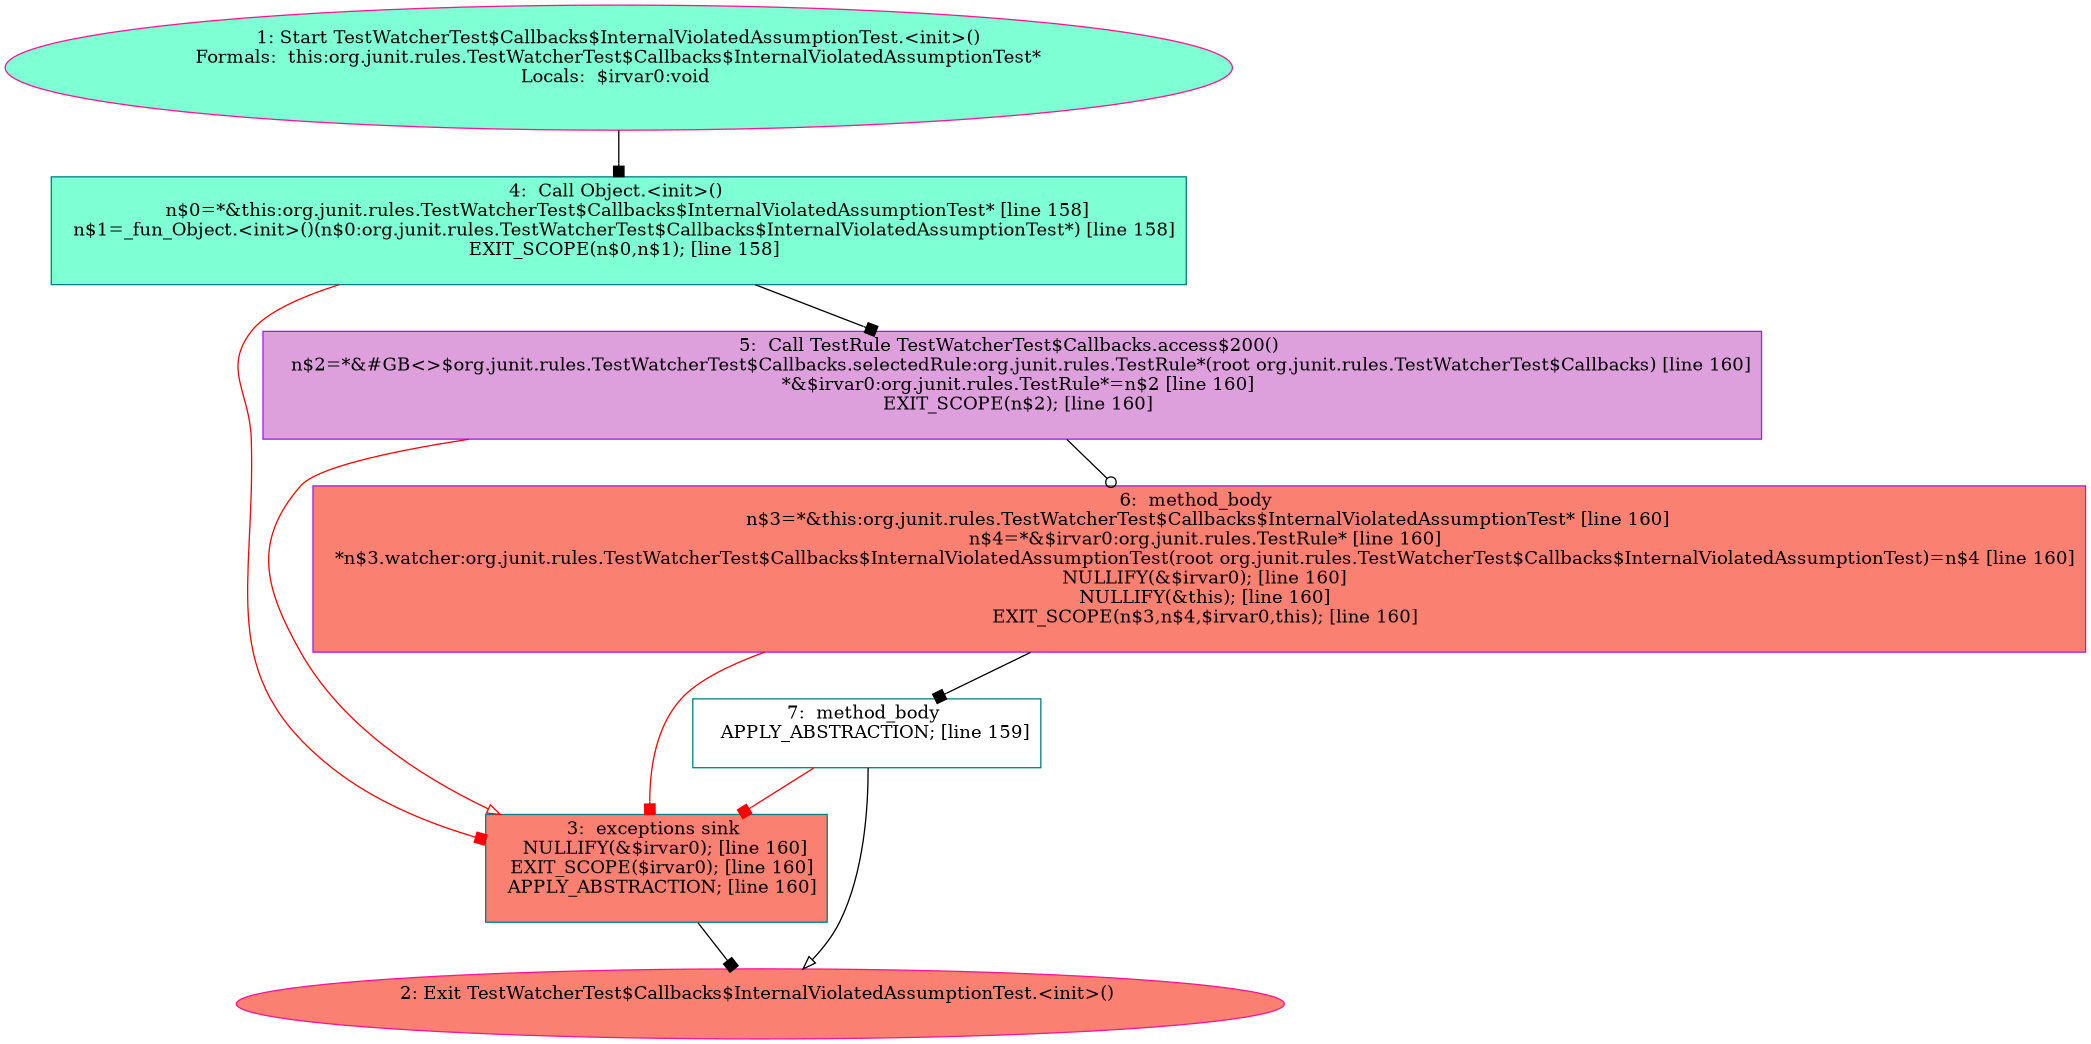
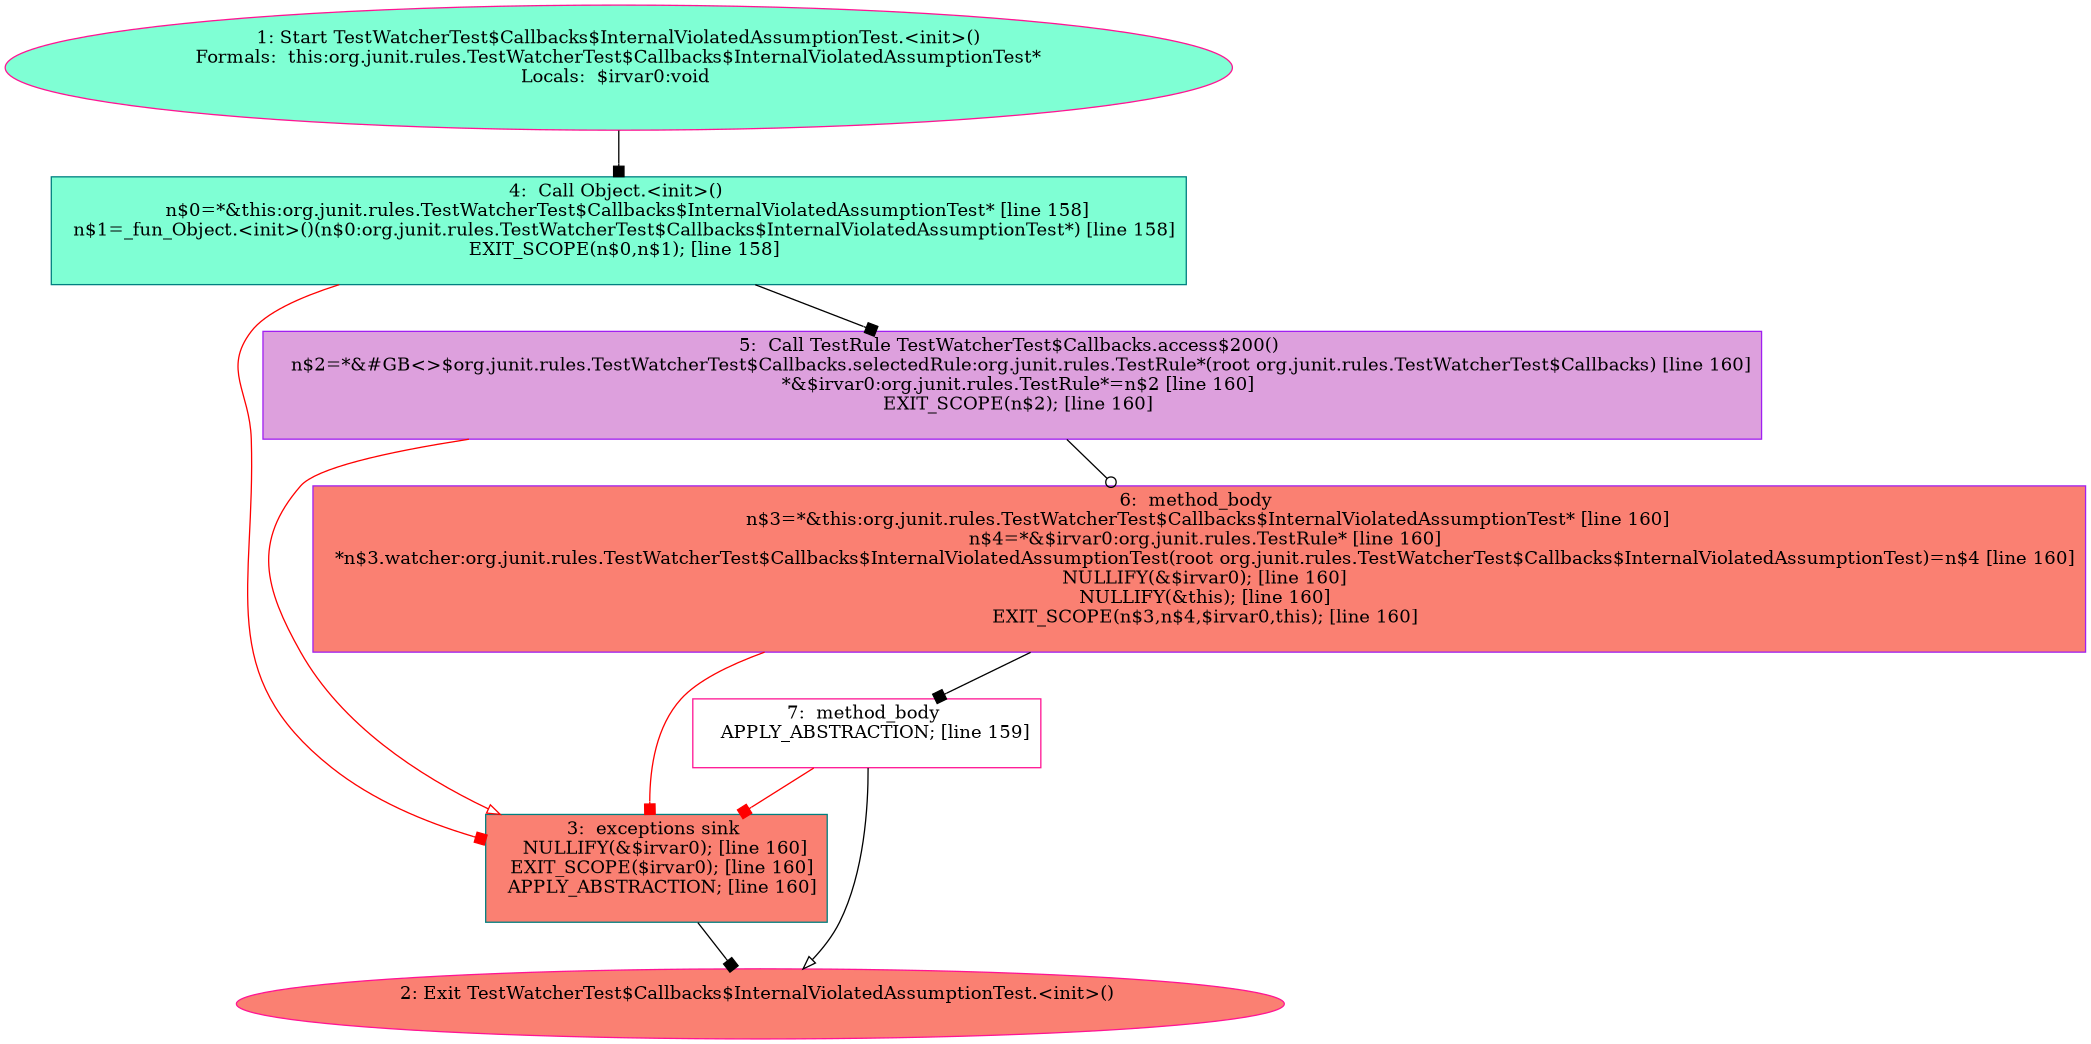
(867, 733) -> (867, 733)
